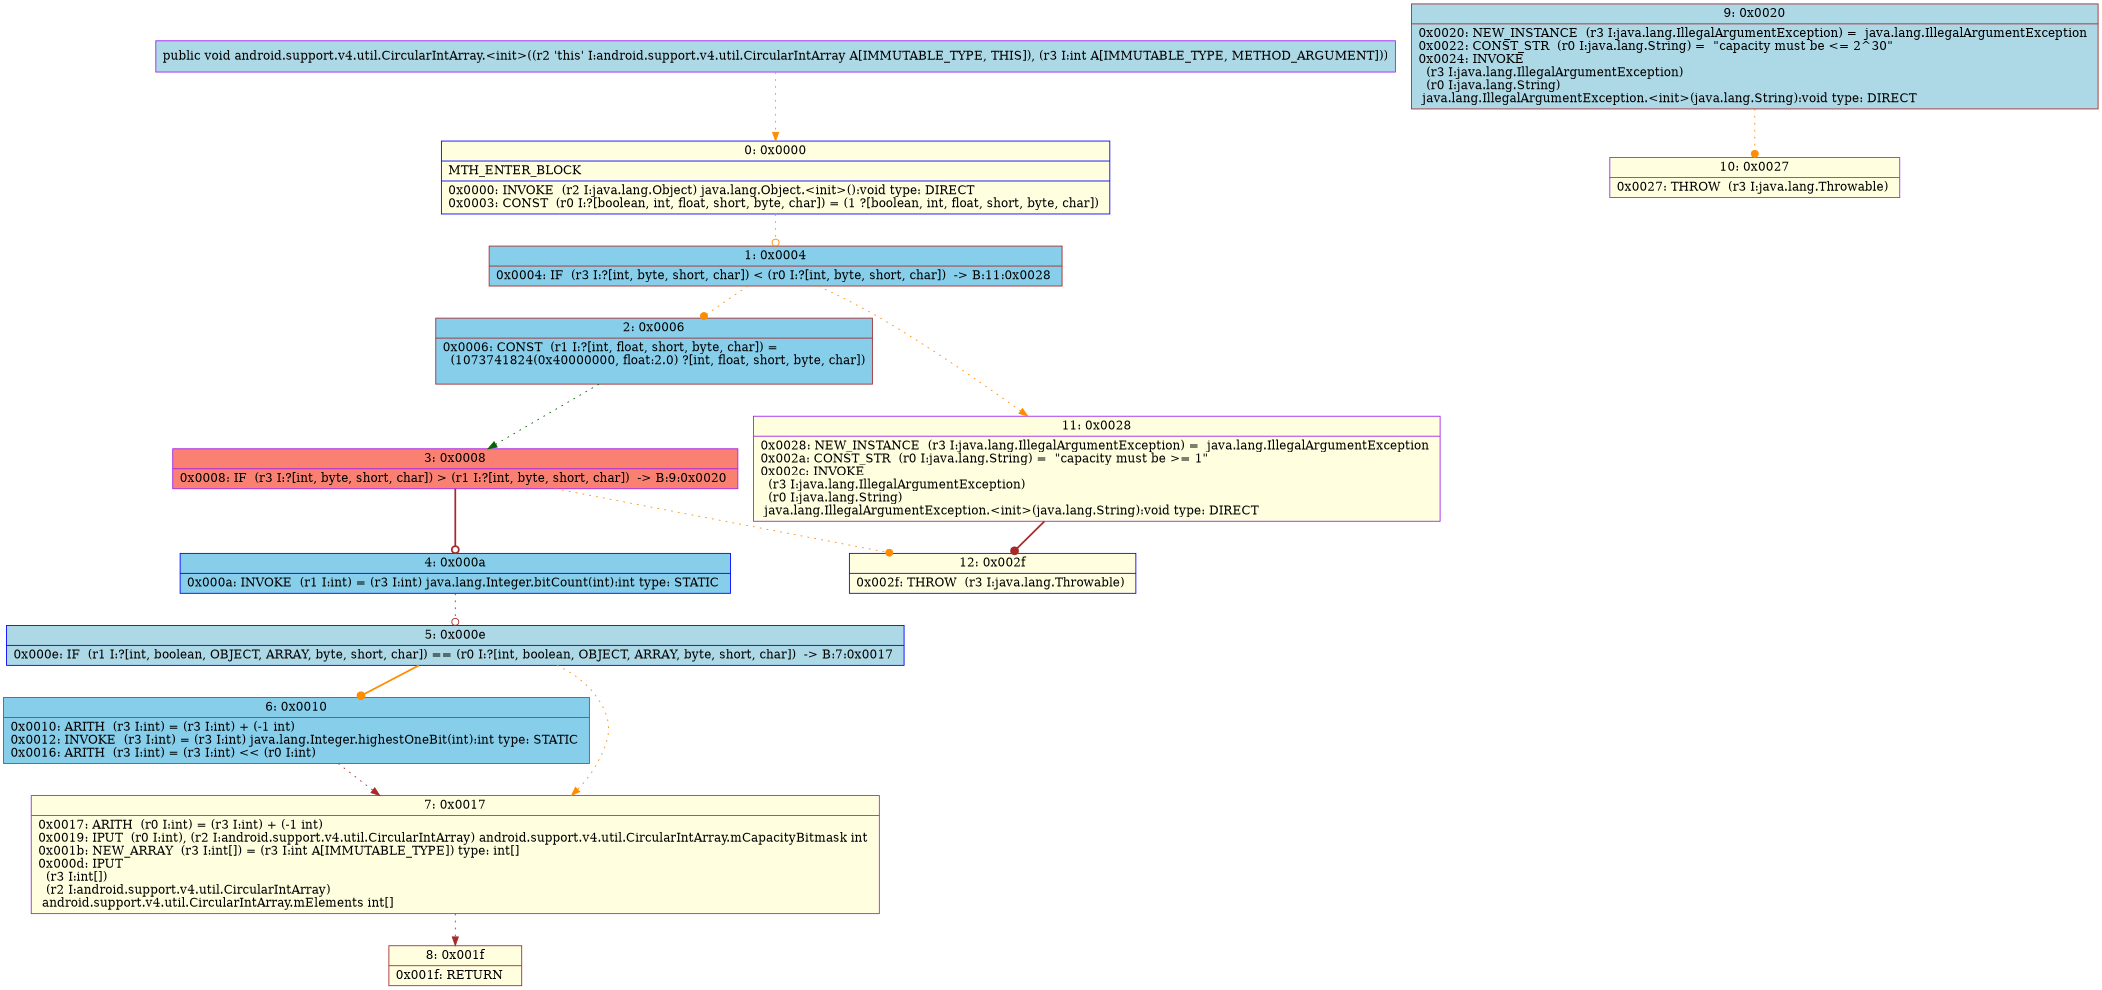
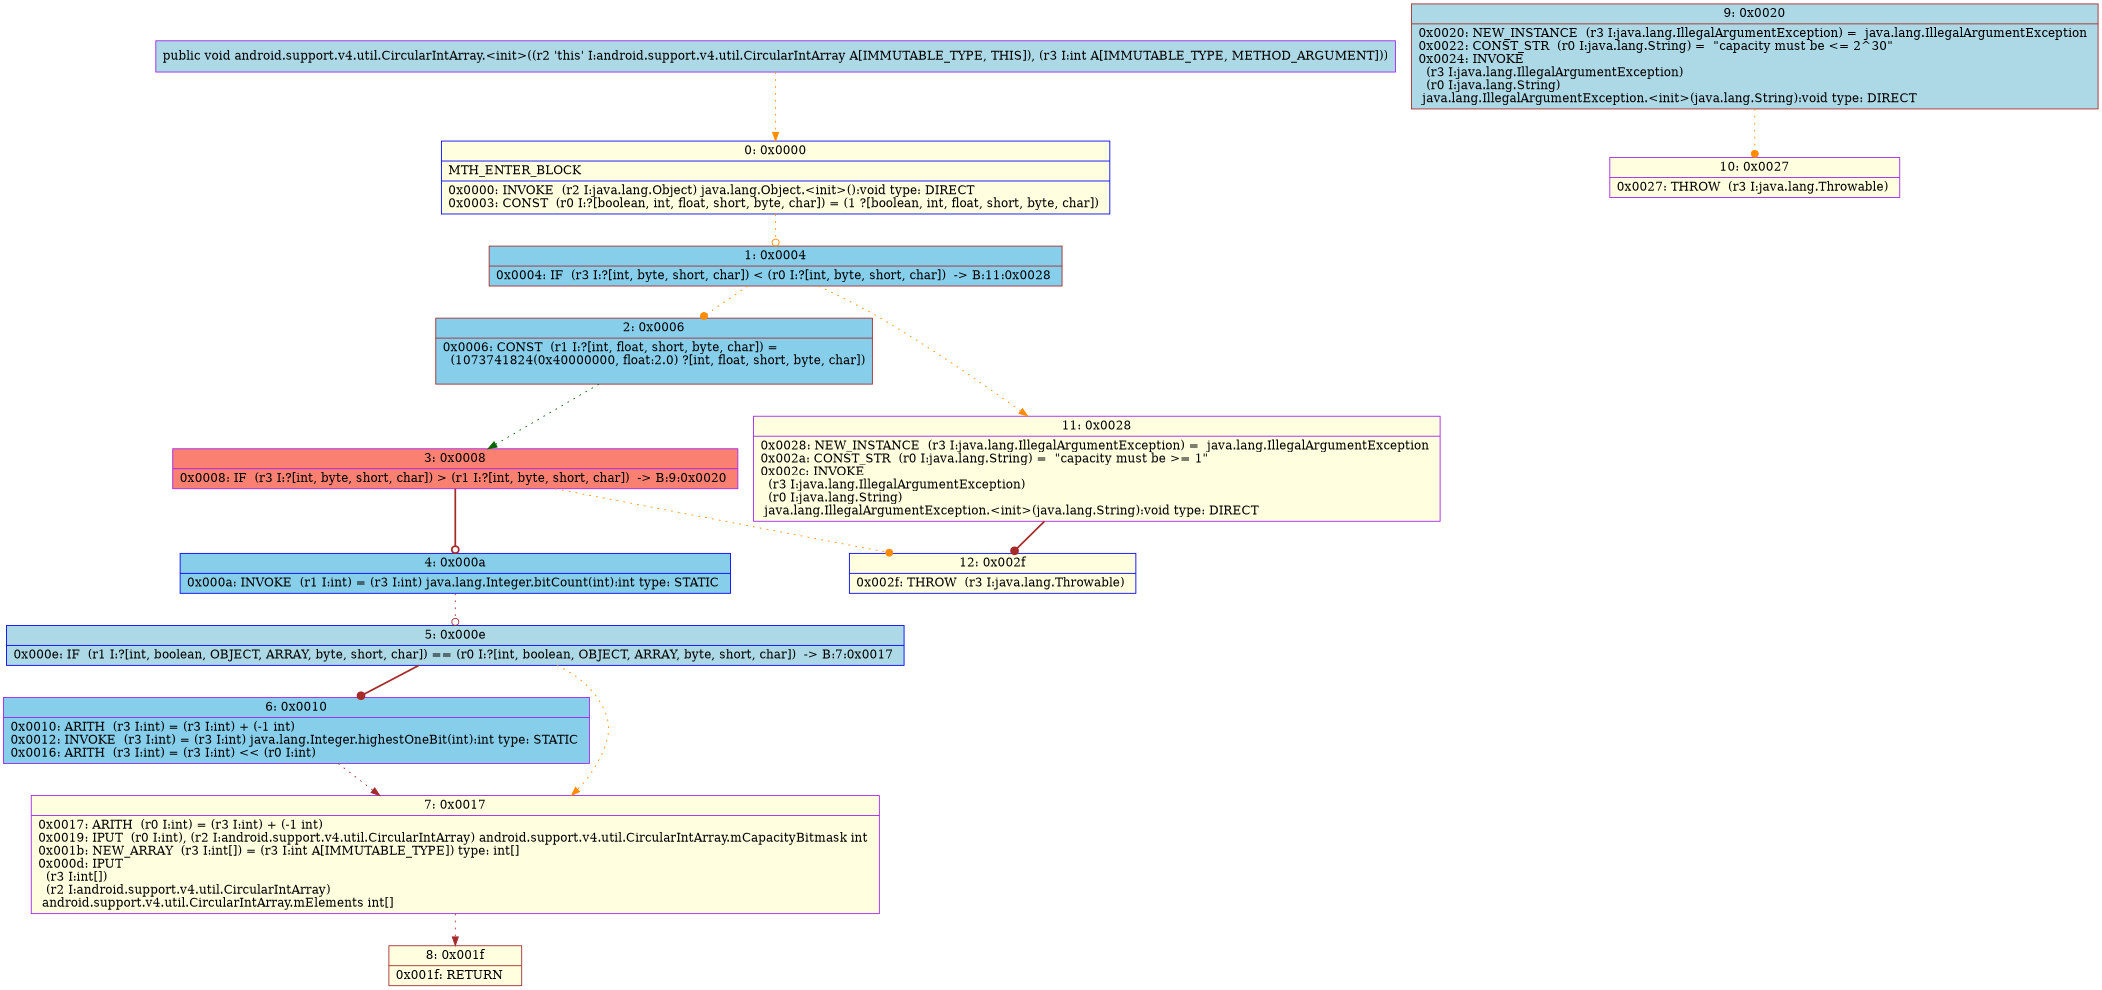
(392, 680) -> (392, 680)
